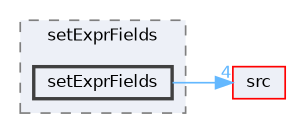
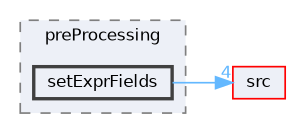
(103, 36) -> (103, 36)
